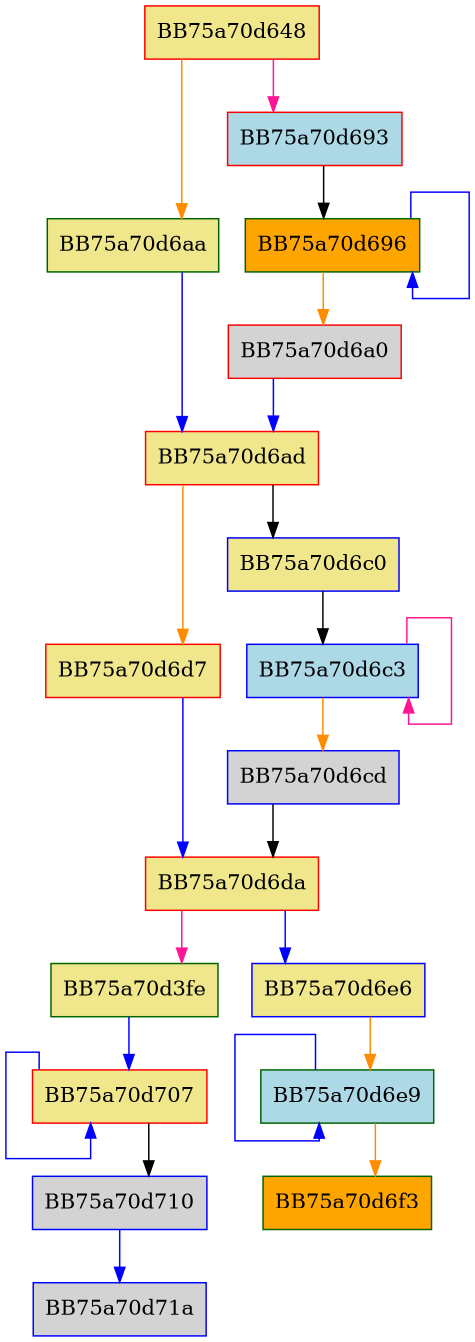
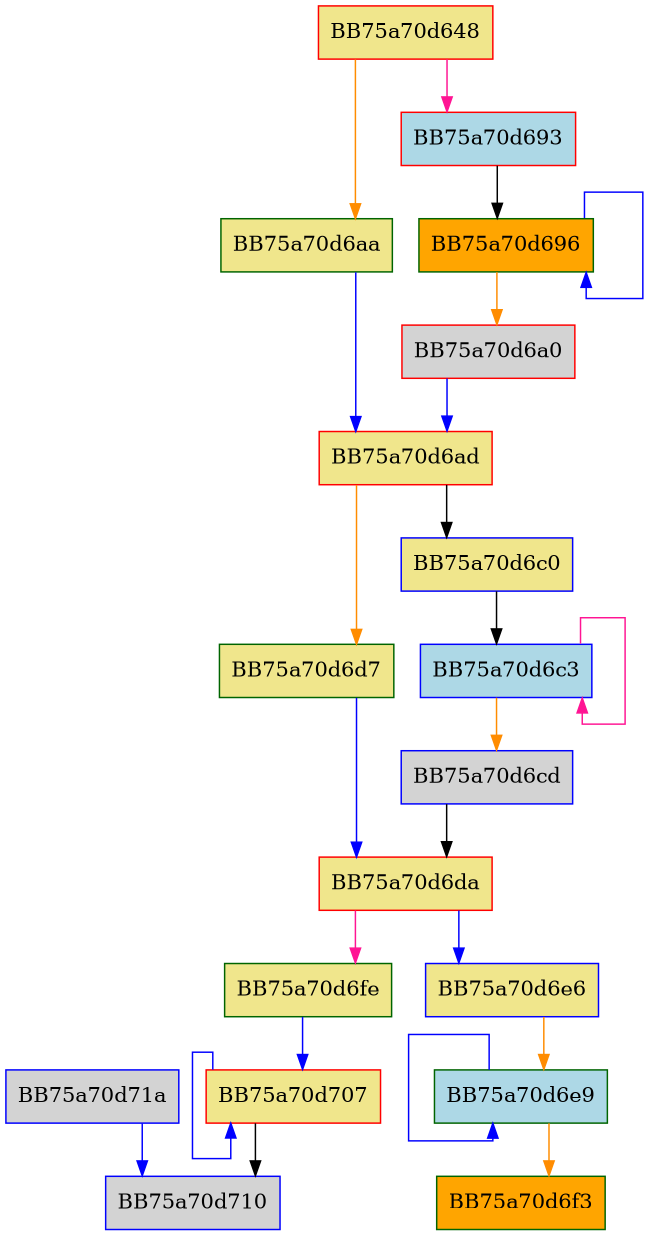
(133, 671) -> (307, 671)
(134, 990) -> (308, 990)
(120, 1249) -> (142, 1142)
